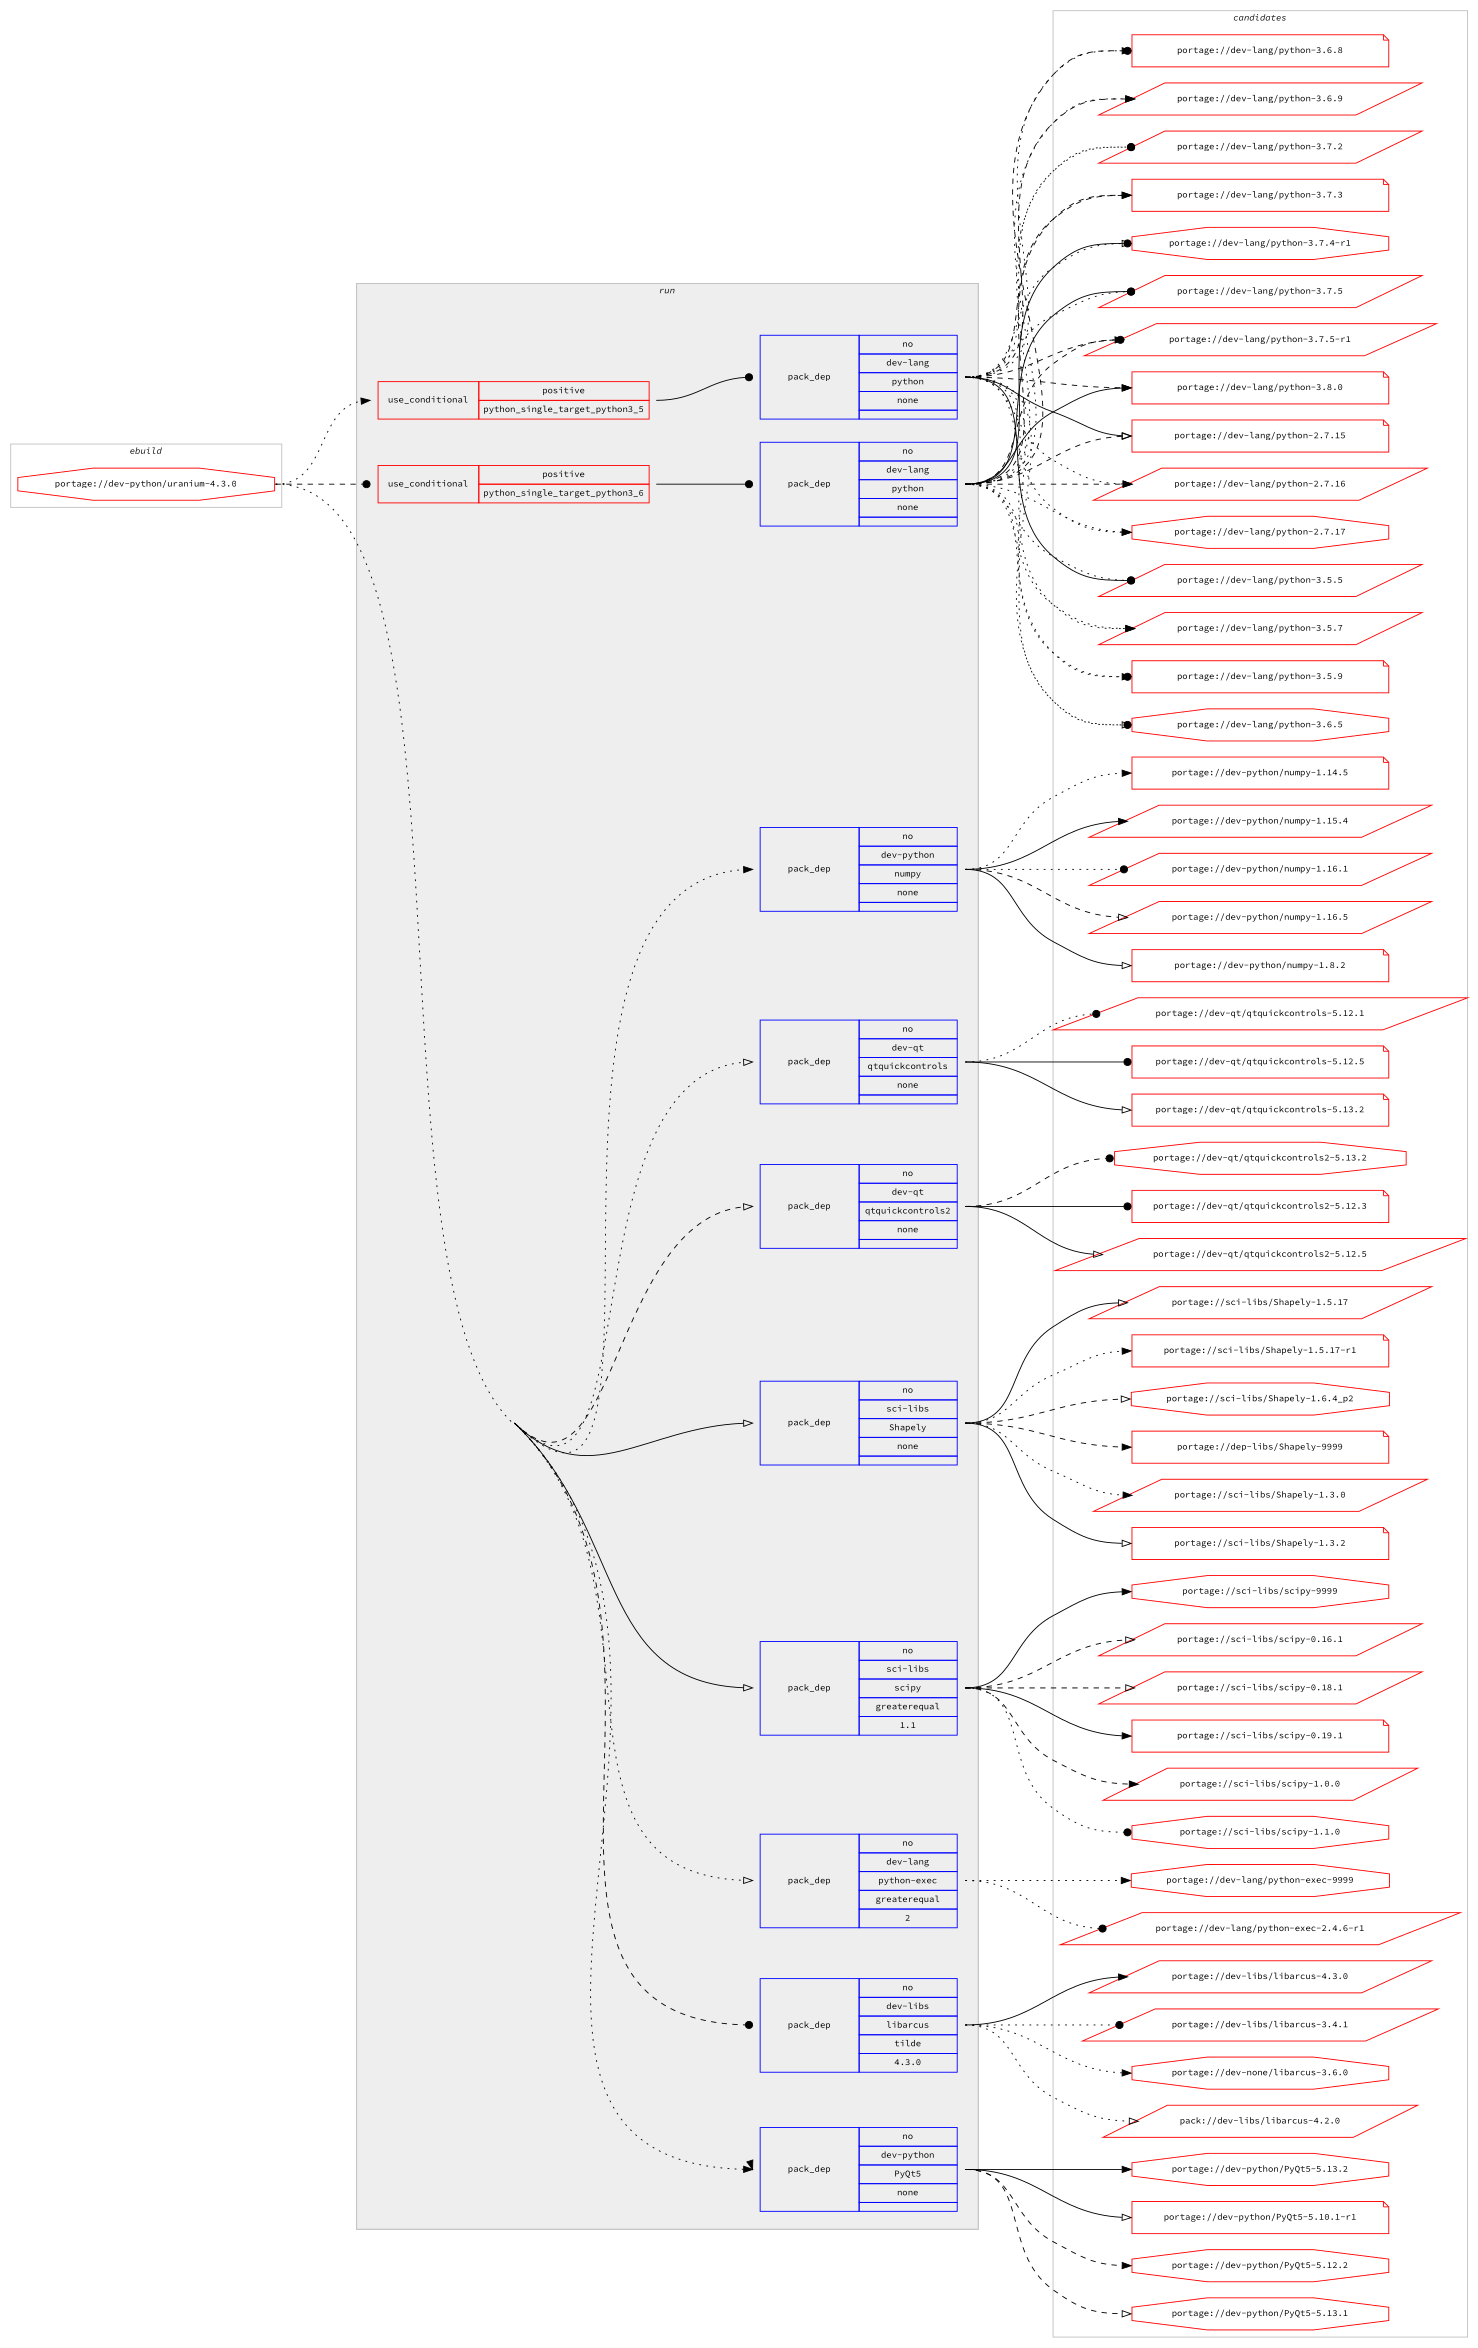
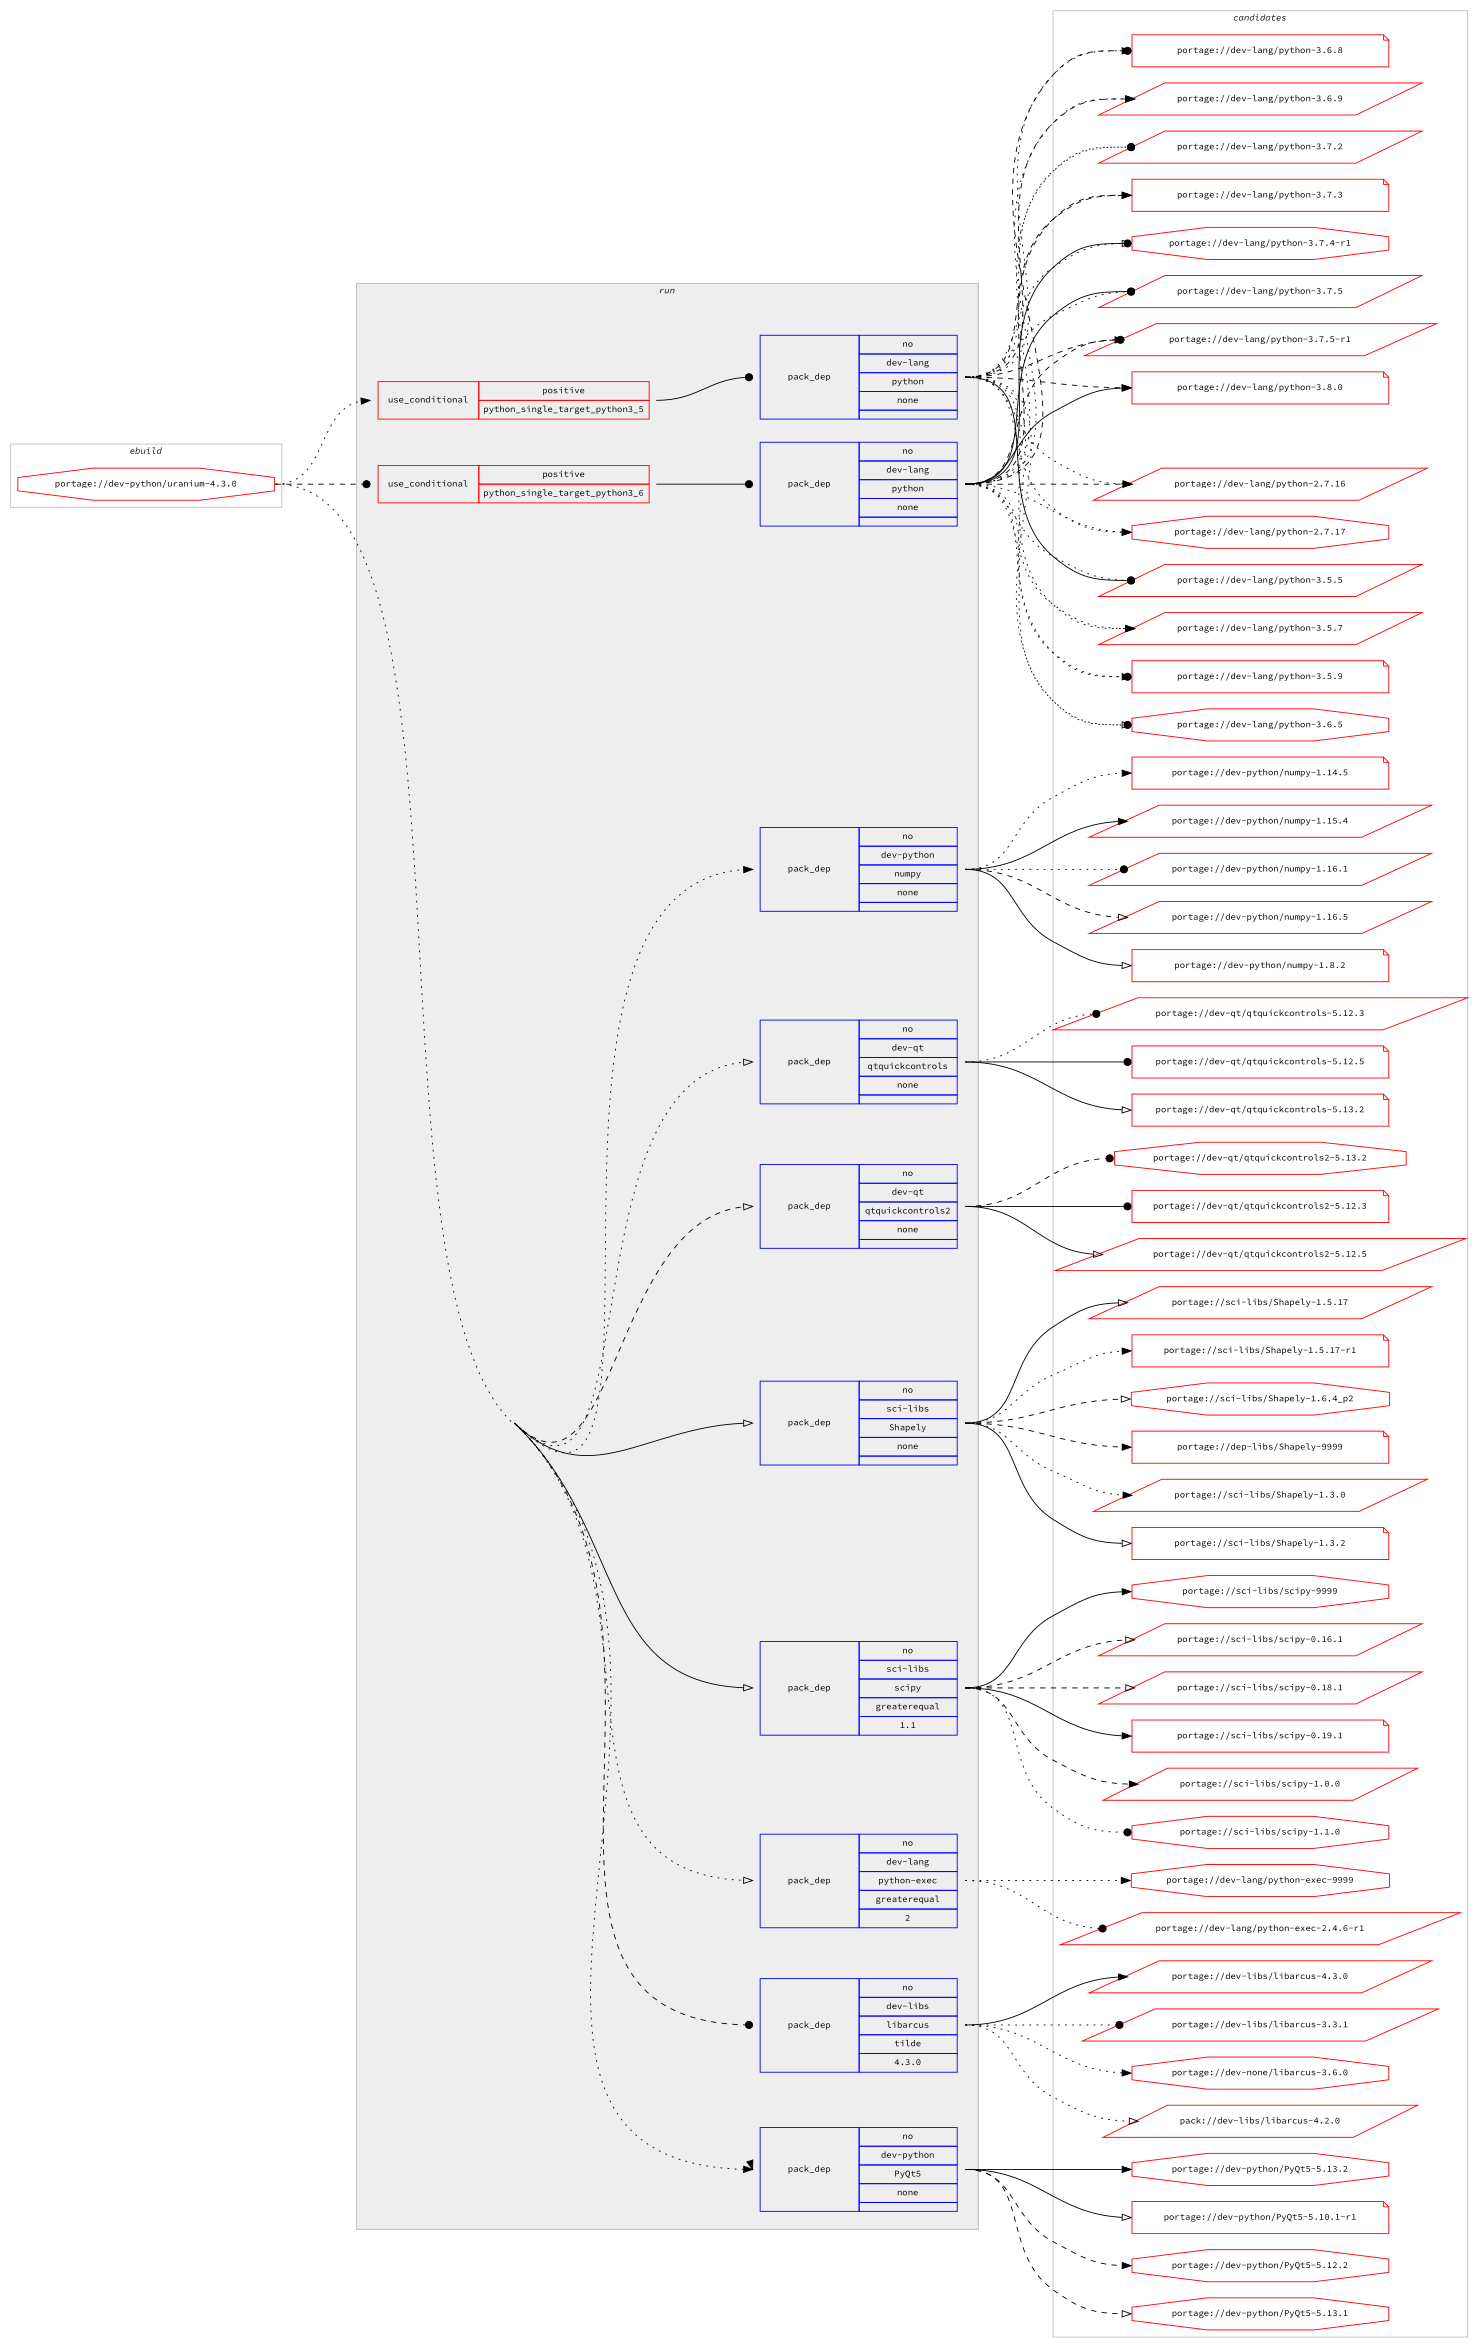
(1260, 436) -> none
(1260, 1014) -> (1260, 1014)
(1260, 2025) -> (1260, 2025)
